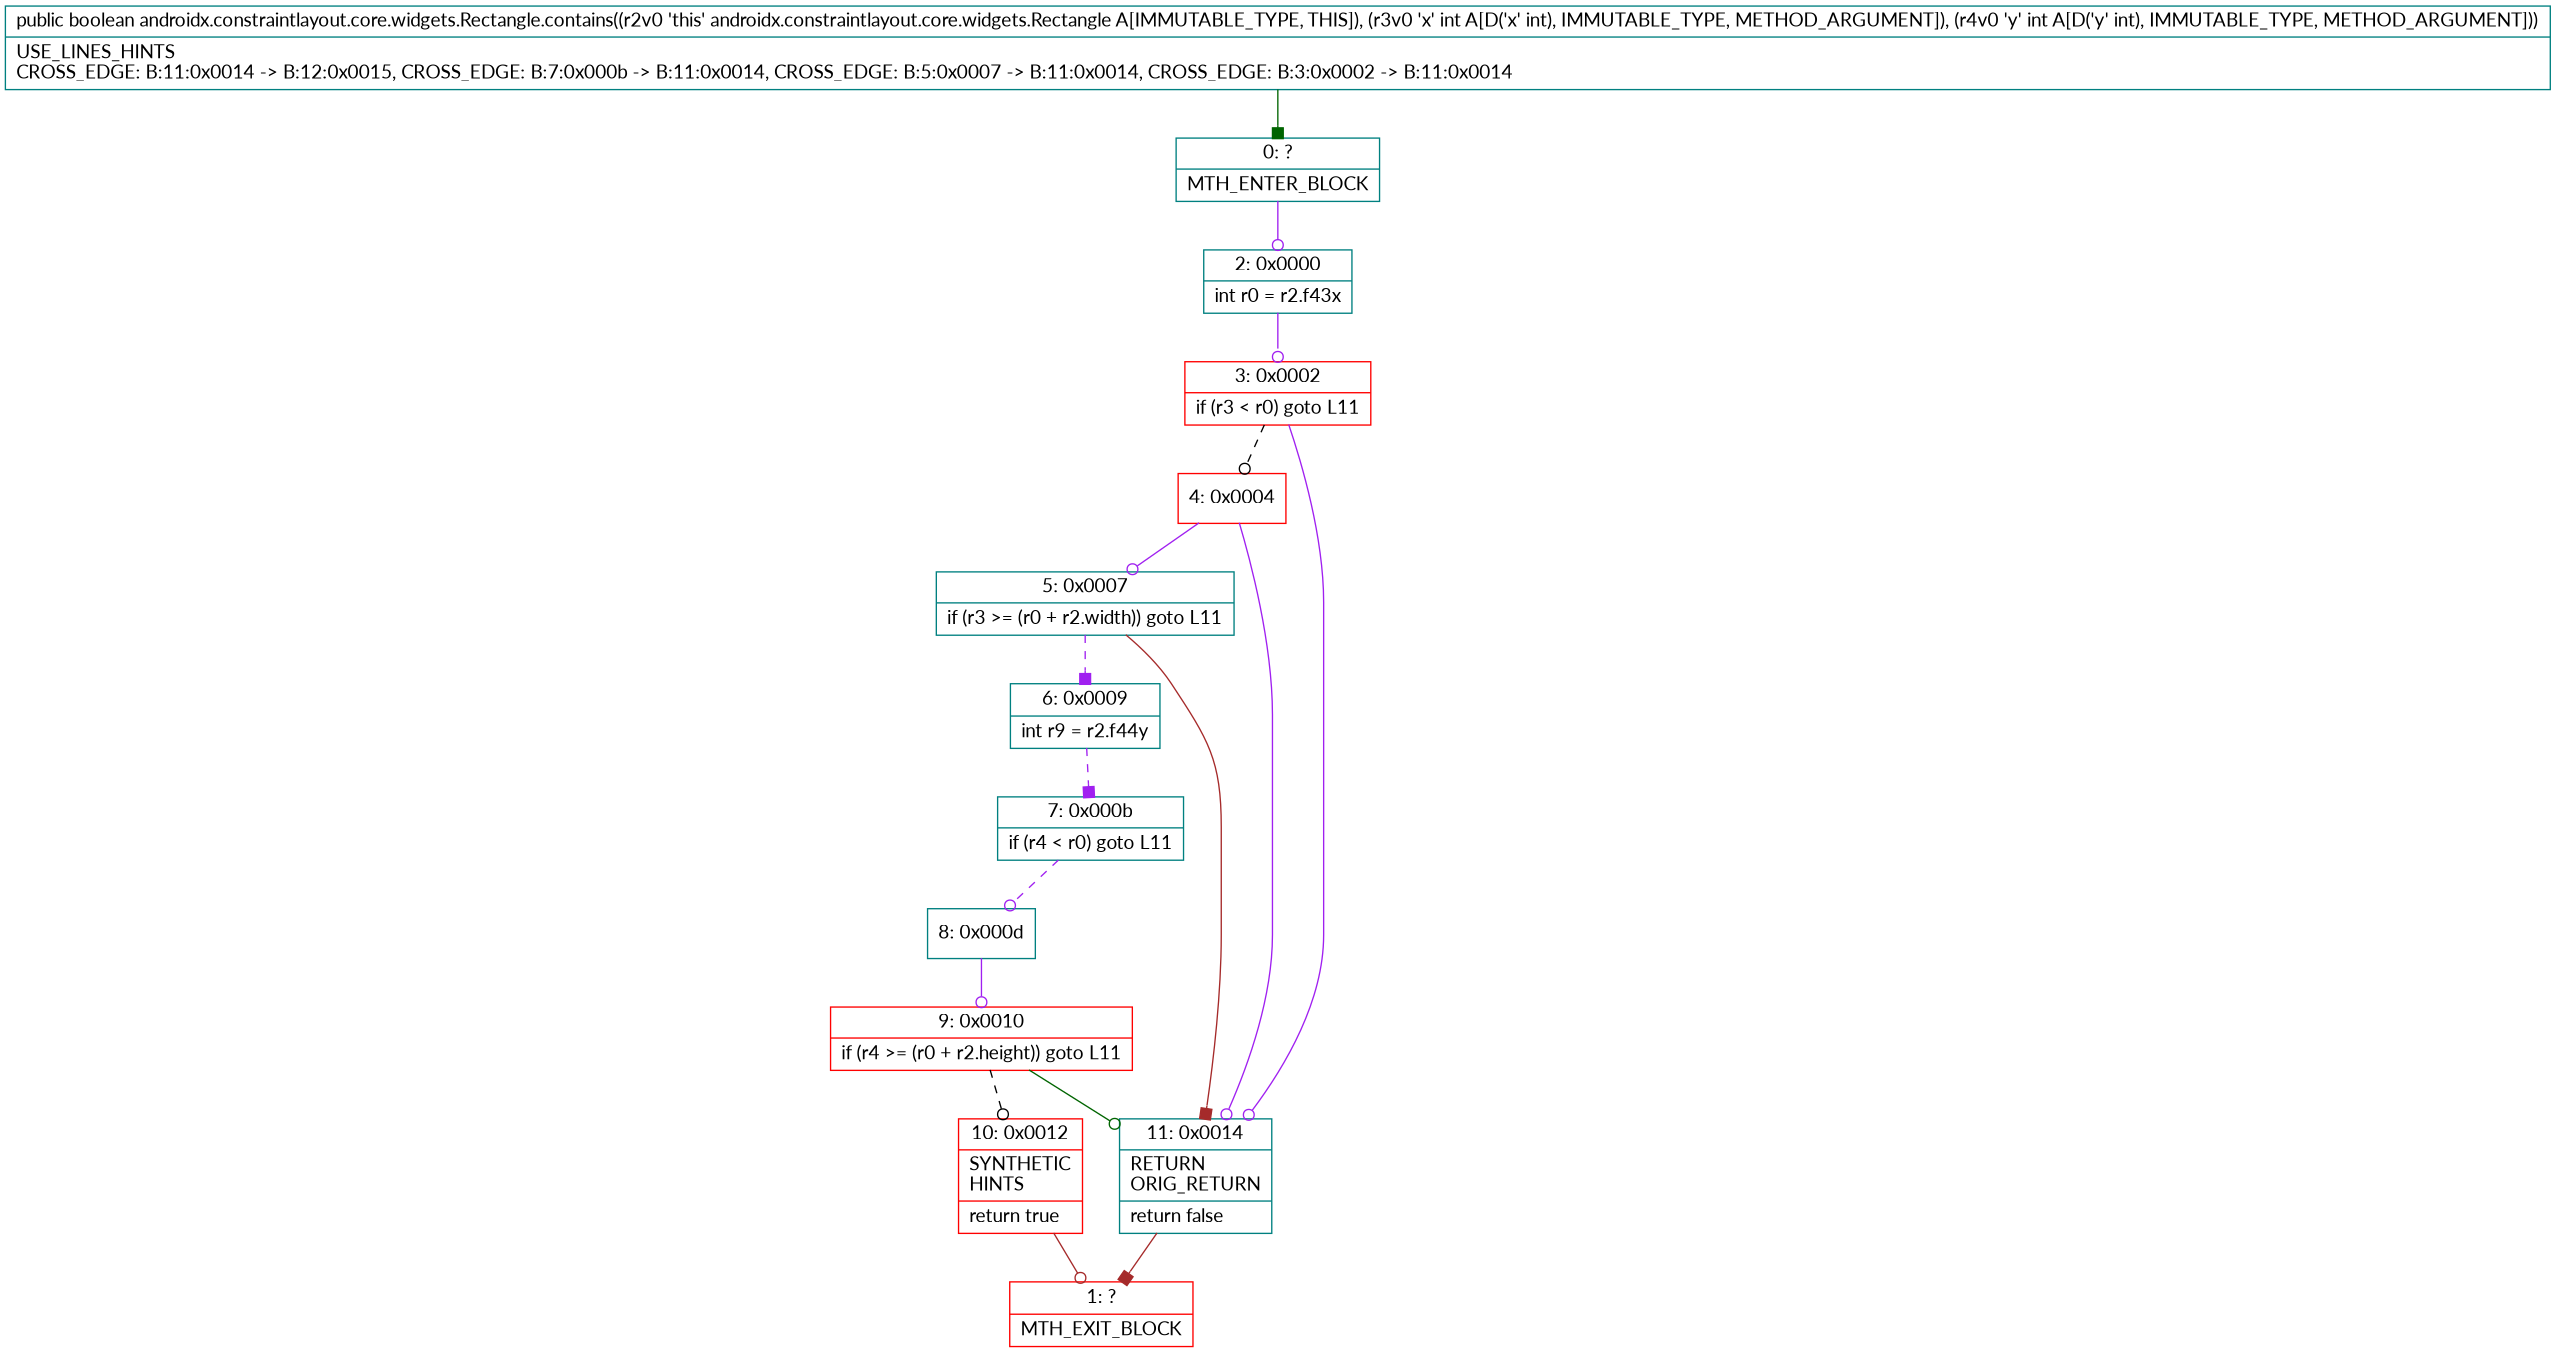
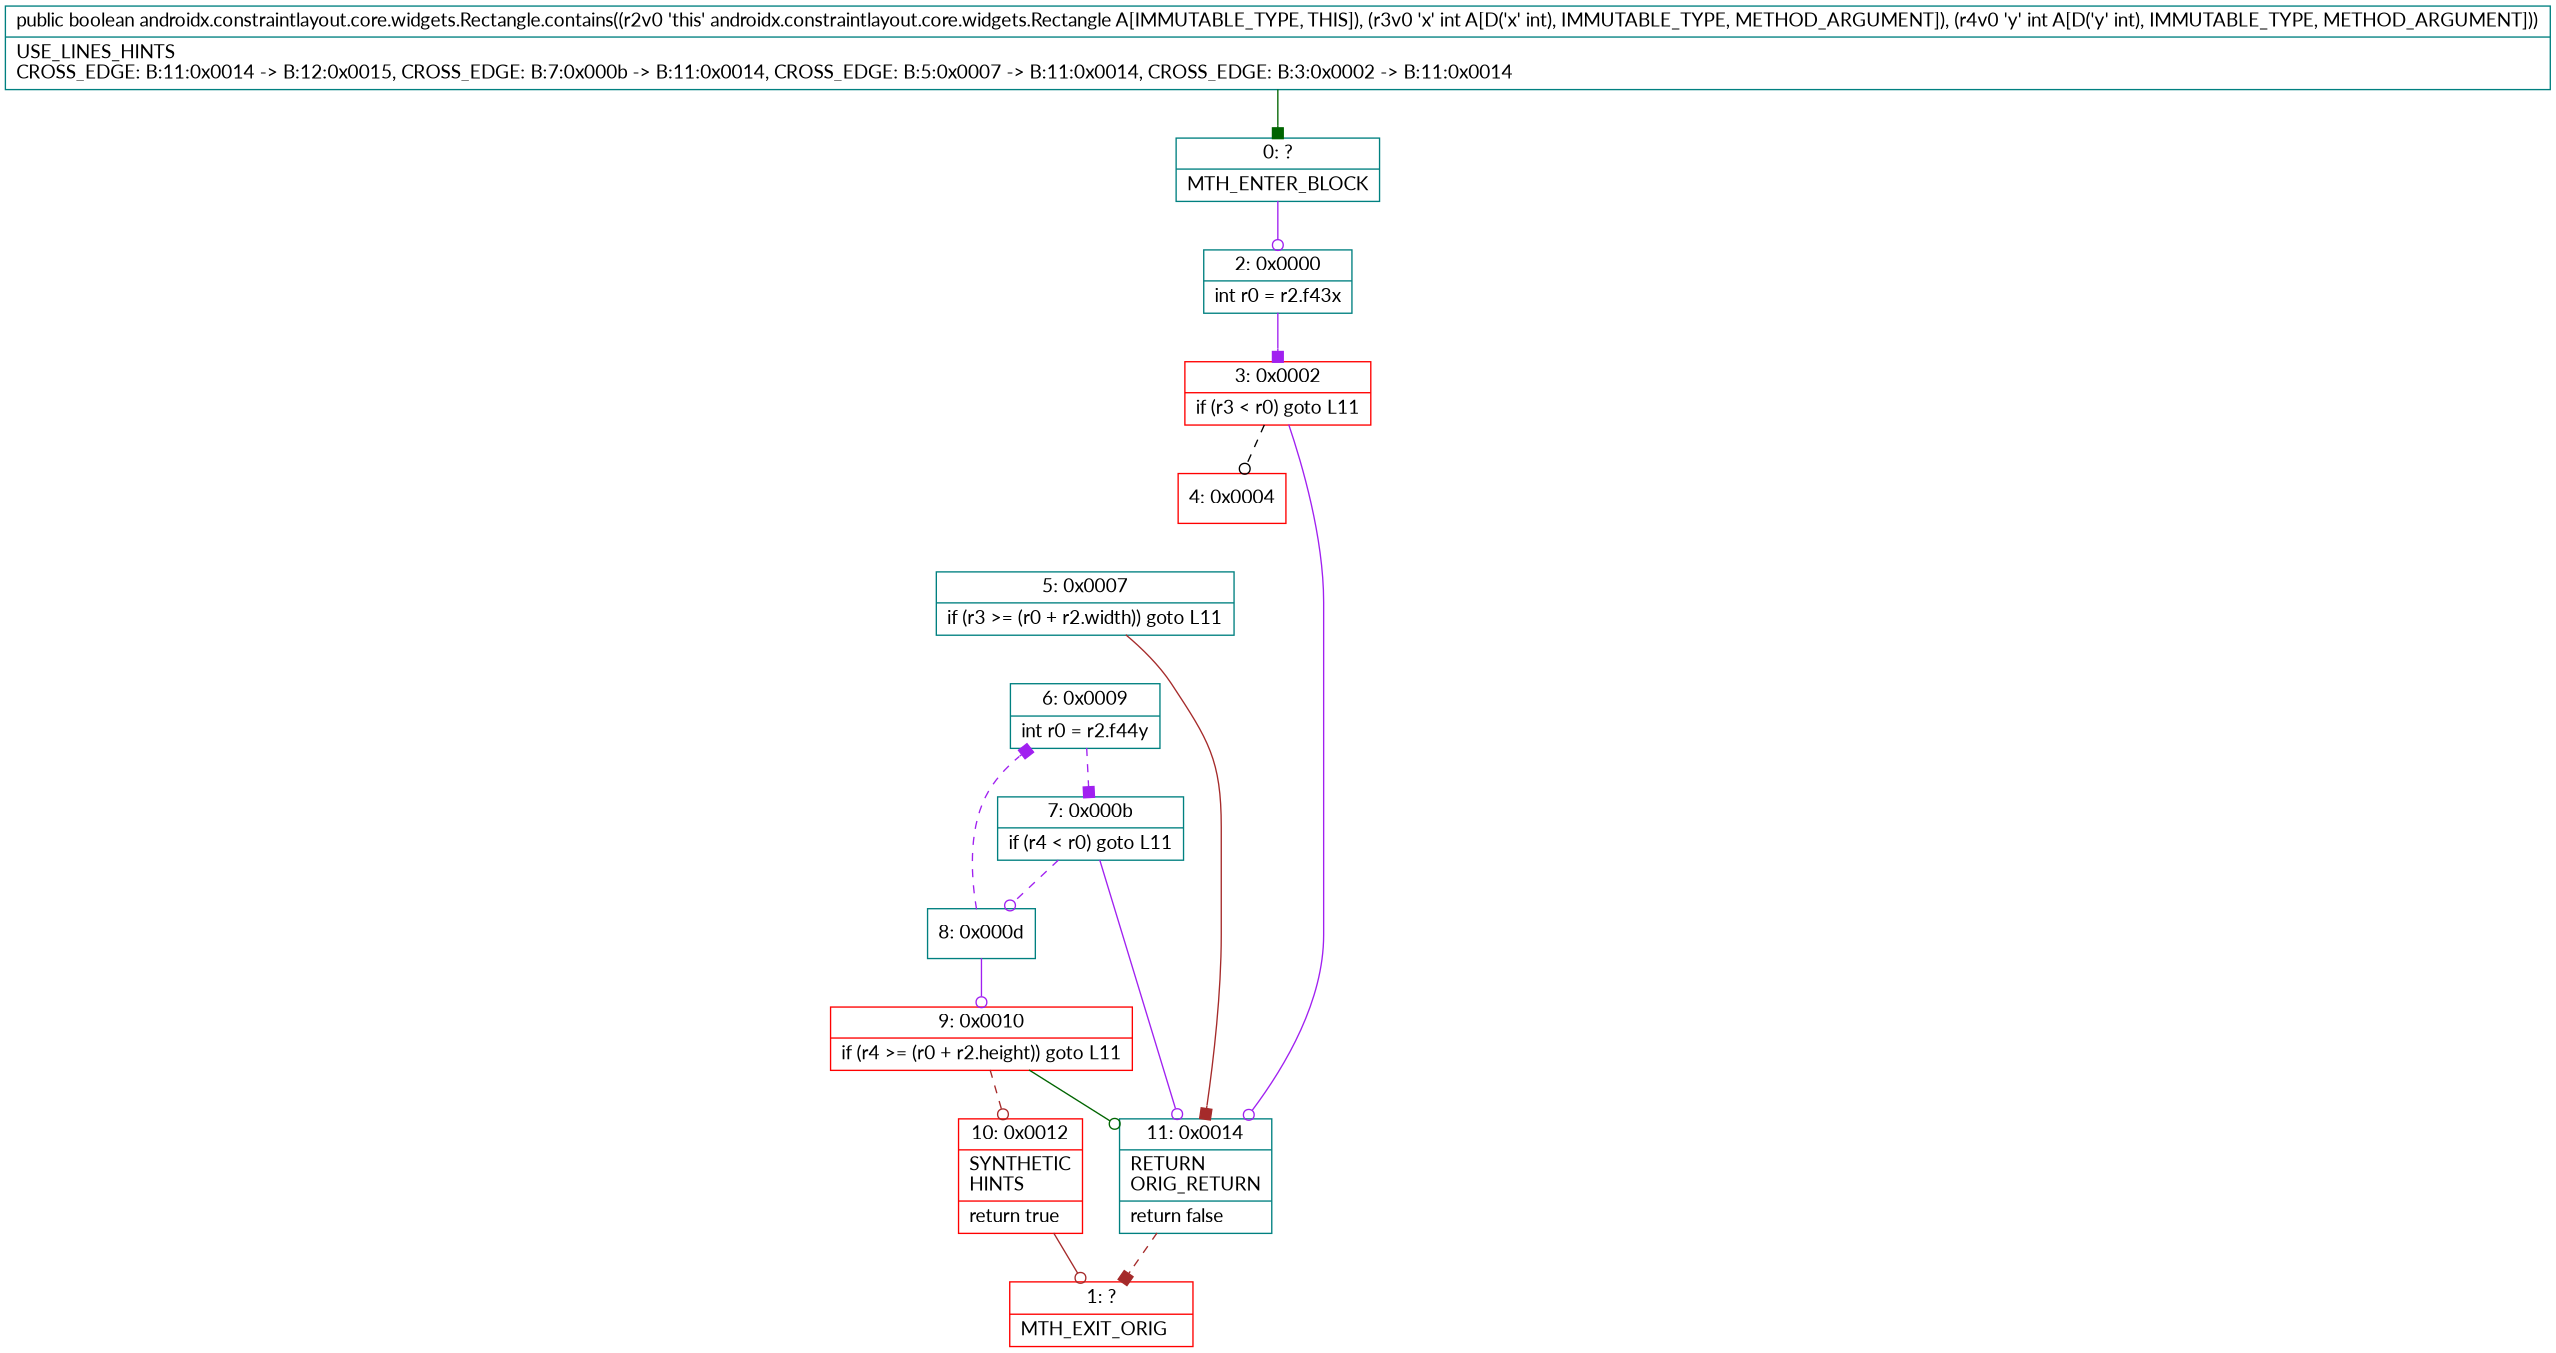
(1278, 331) -> (1278, 331)
(1168, 544) -> none
(1085, 653) -> (976, 826)
(1085, 732) -> (1085, 732)
(1272, 817) -> (1138, 984)
(996, 1090) -> (996, 1090)
(1144, 1252) -> (1144, 1252)
(1101, 1330) -> (1094, 1330)
